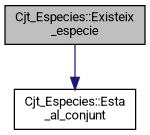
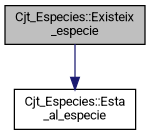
(75, 109) -> (75, 109)
